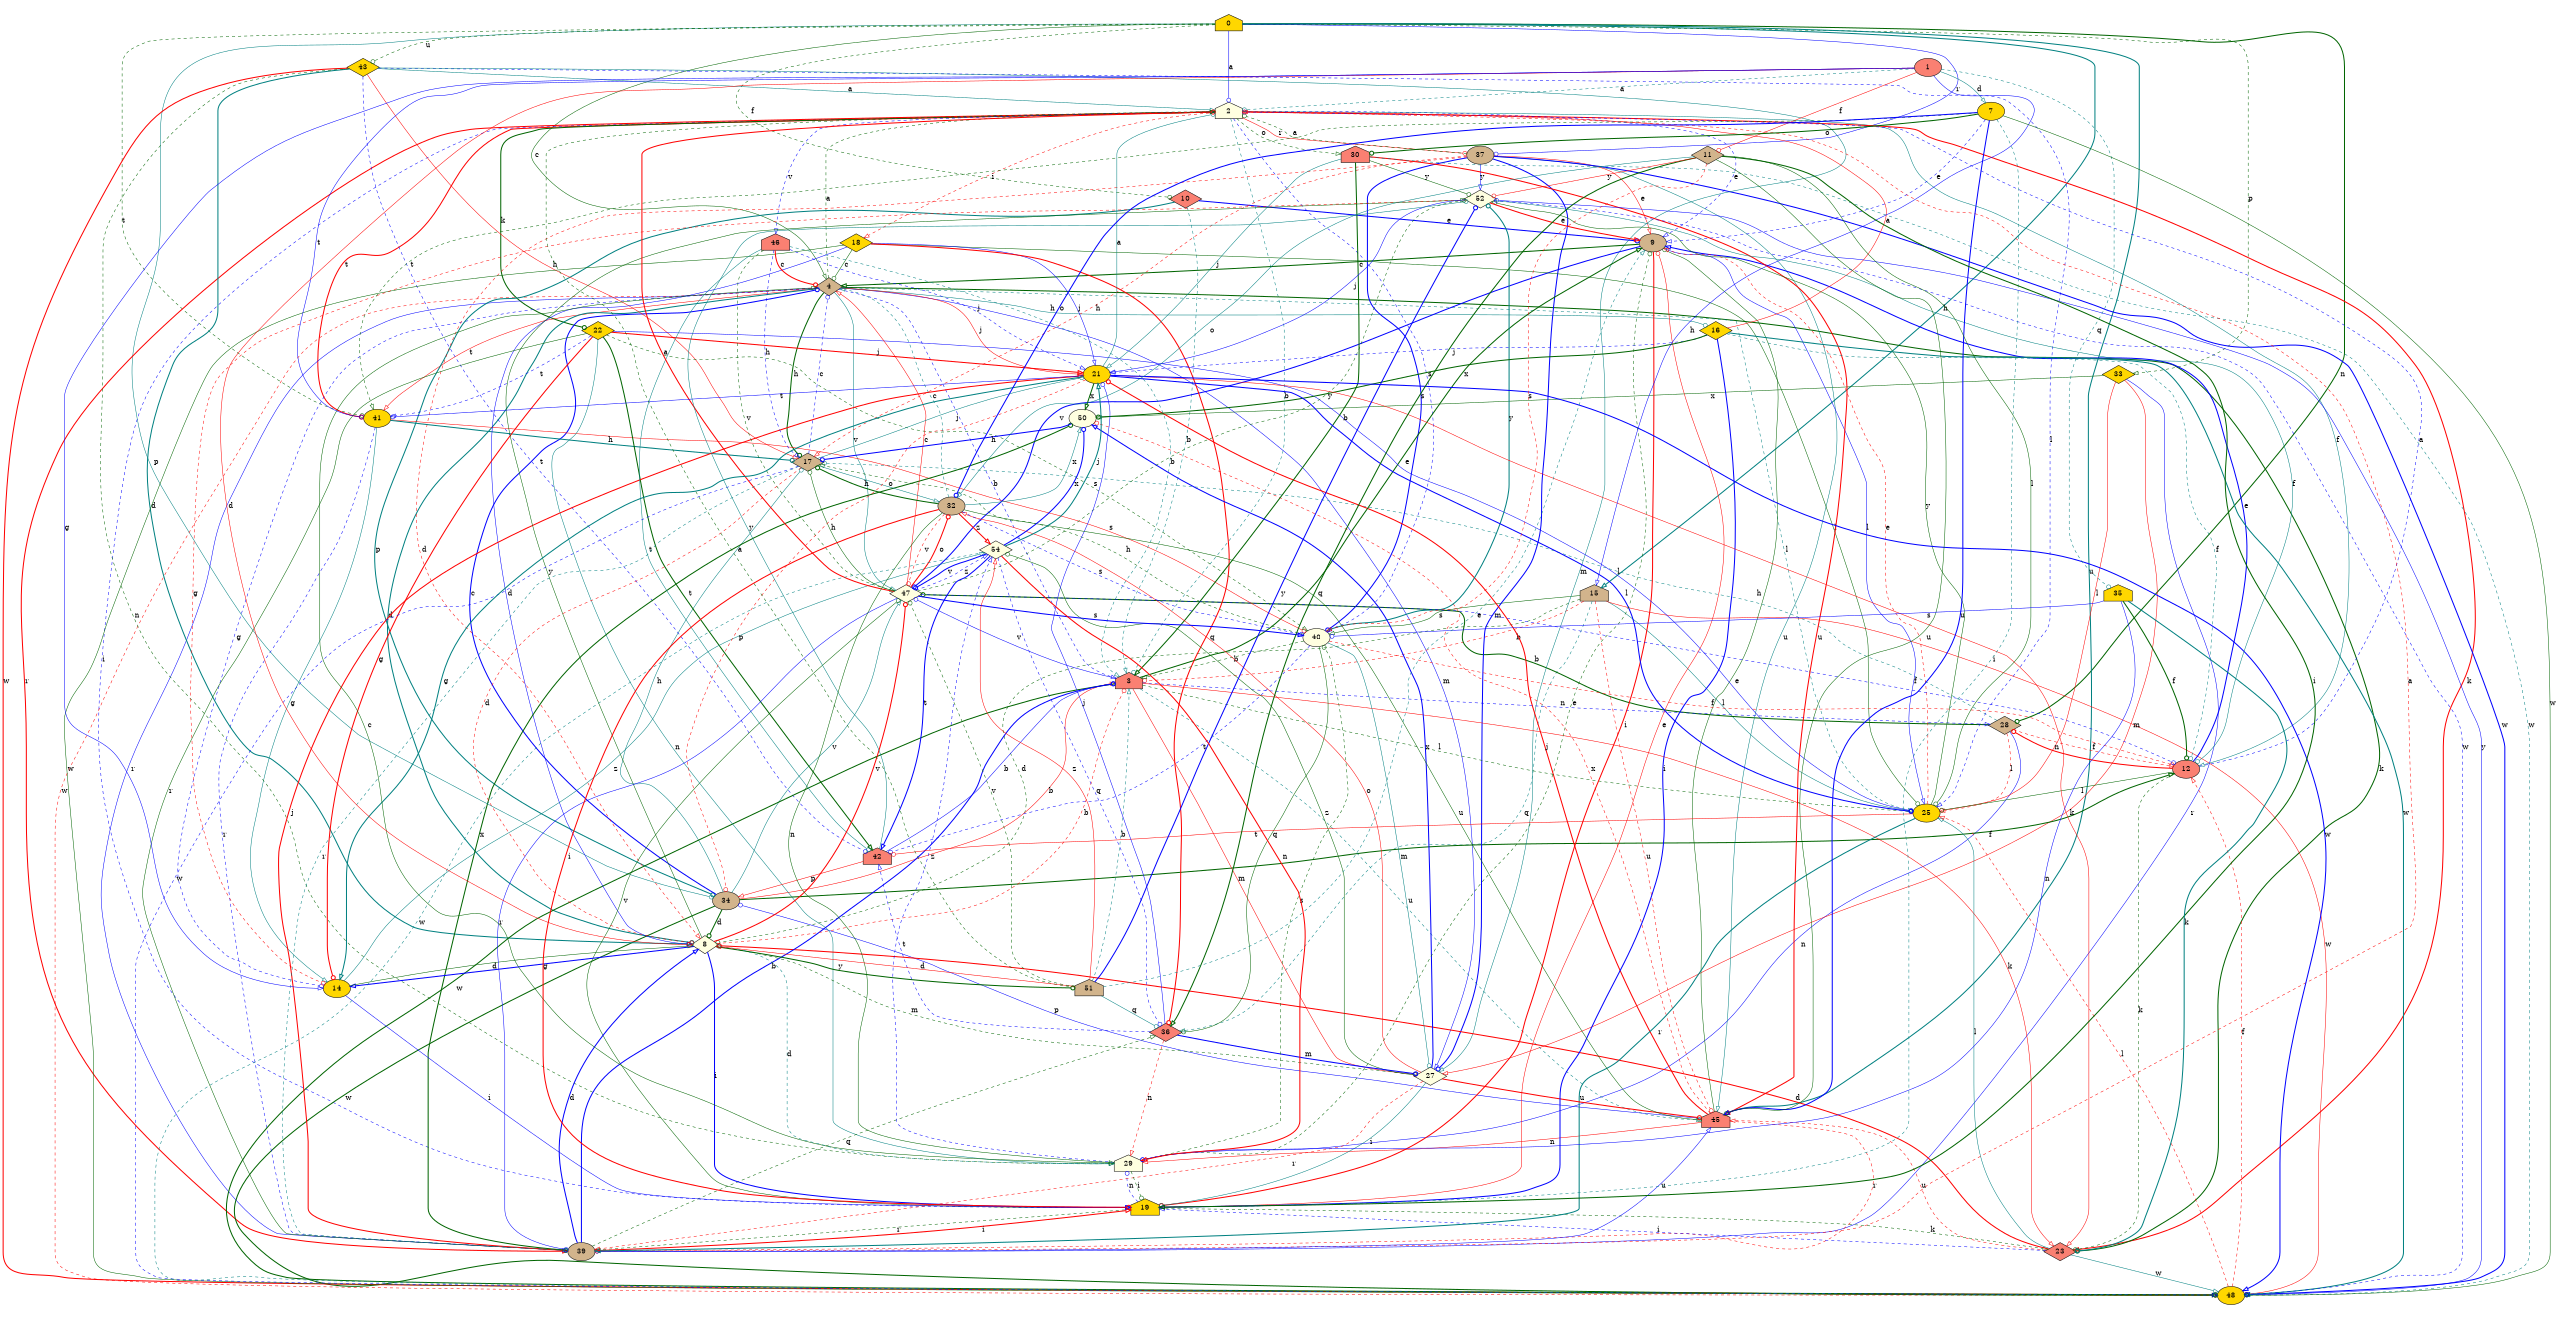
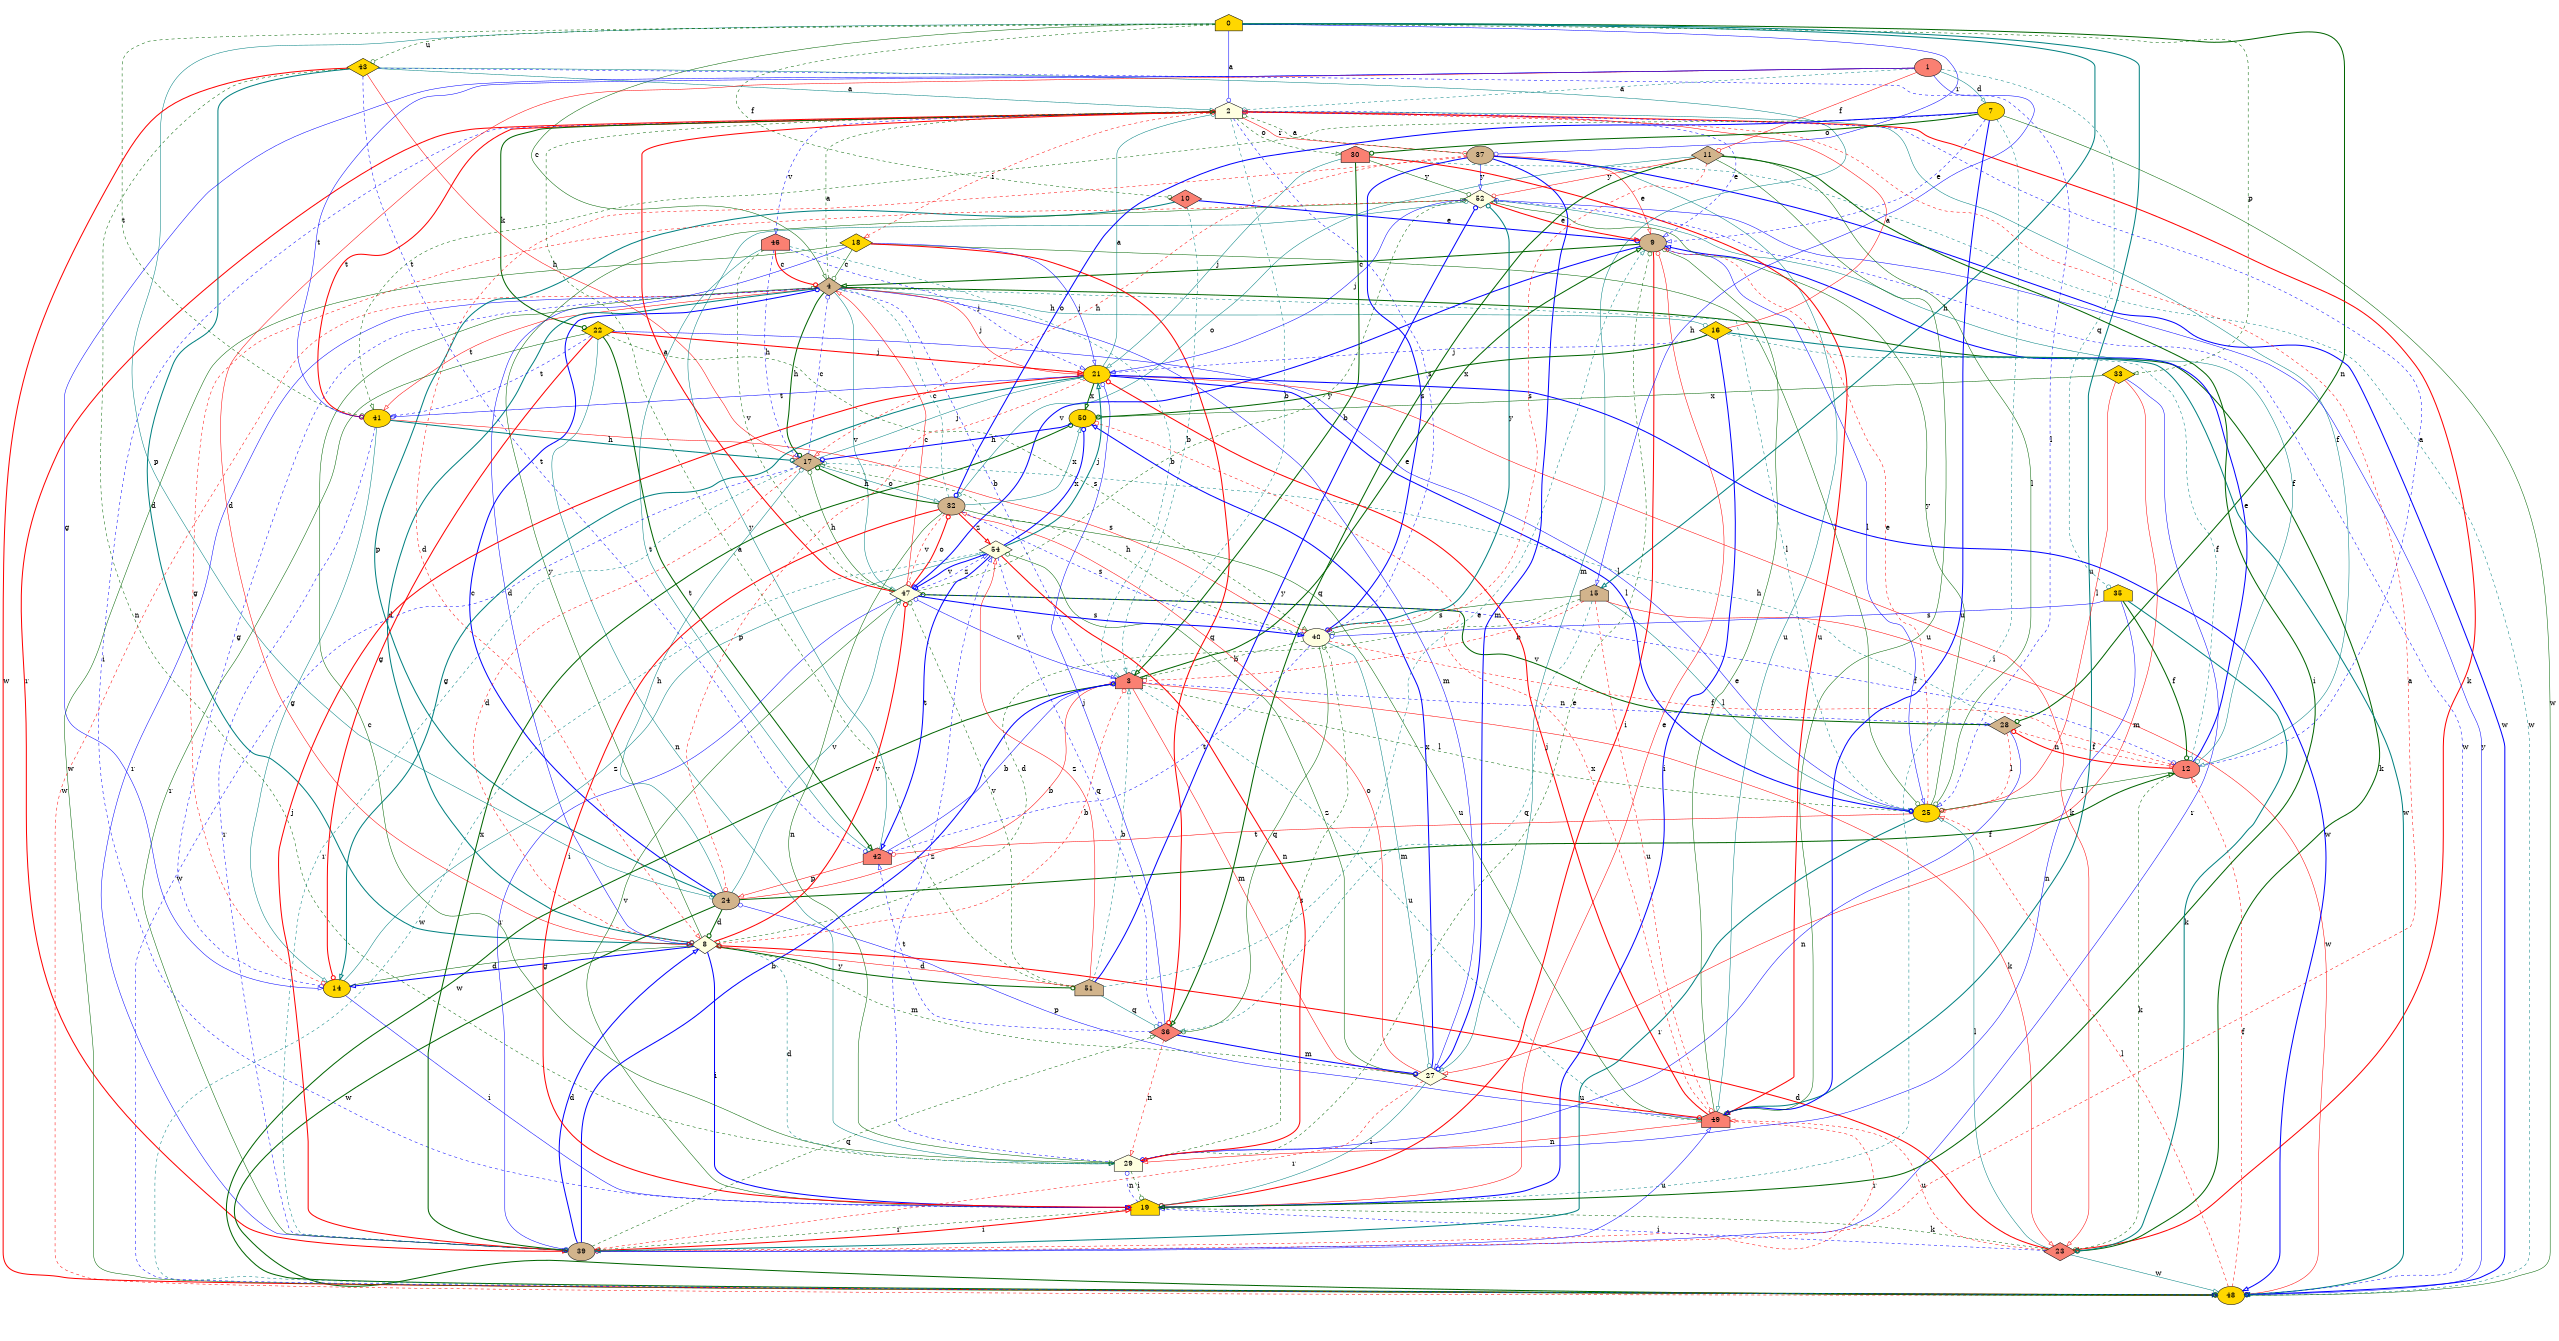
(1083, 418) -> (1083, 418)
(1537, 660) -> (1537, 660)
(726, 901) -> (726, 901)
(1716, 1120) -> (1716, 1120)
